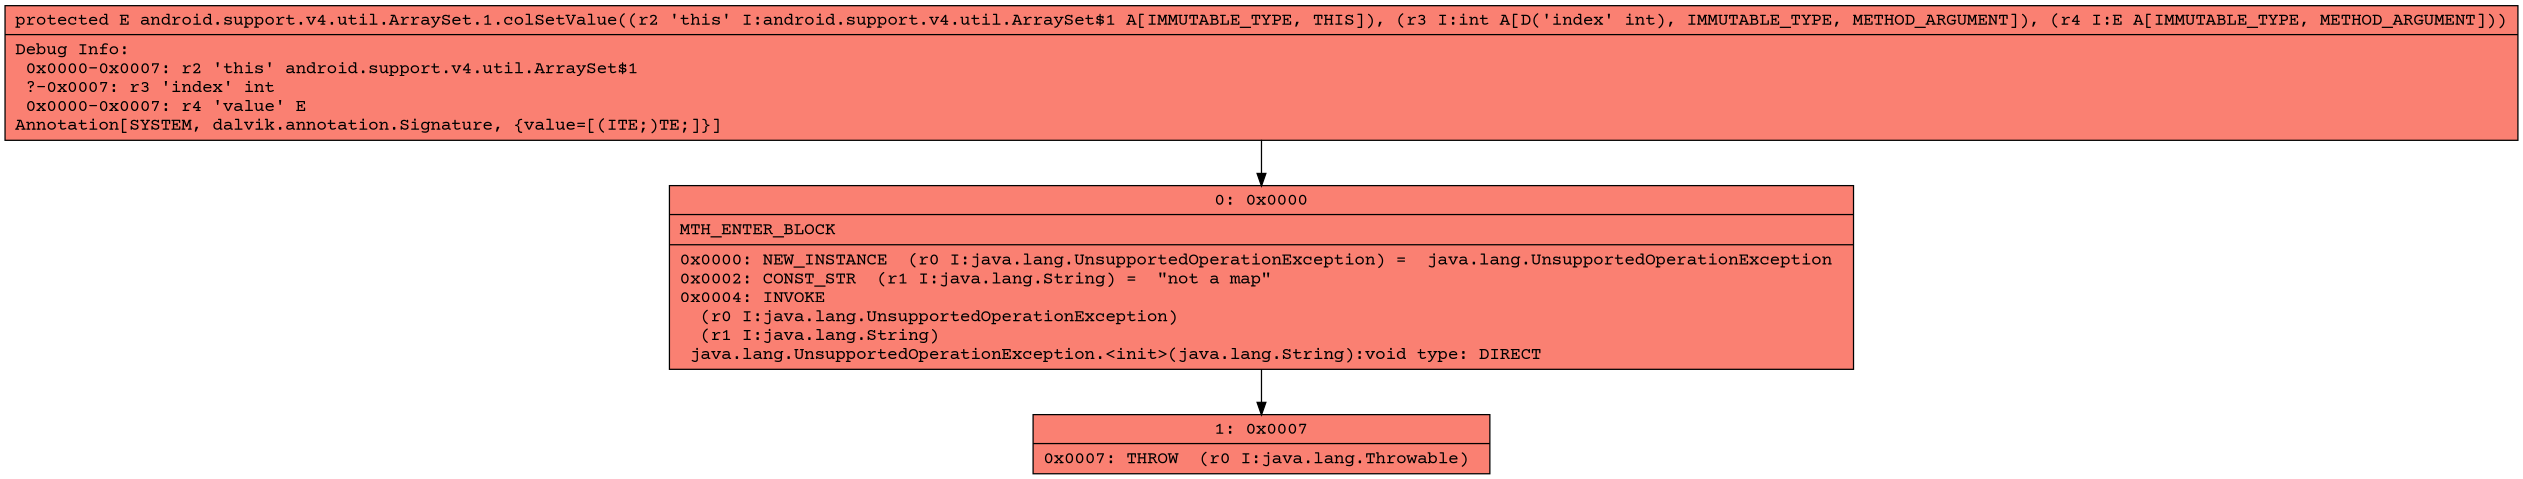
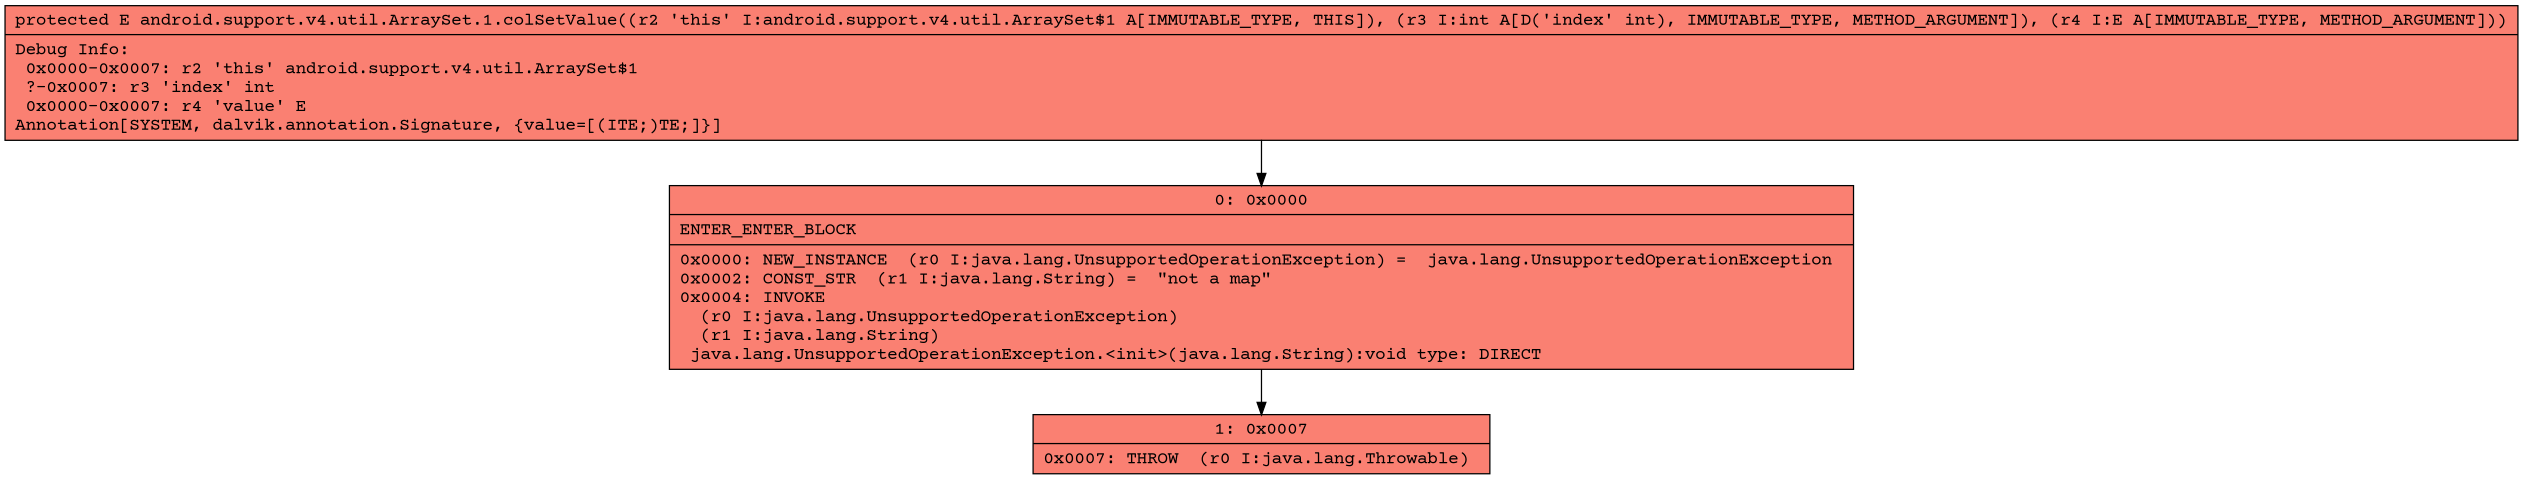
(758, 229) -> (768, 229)
